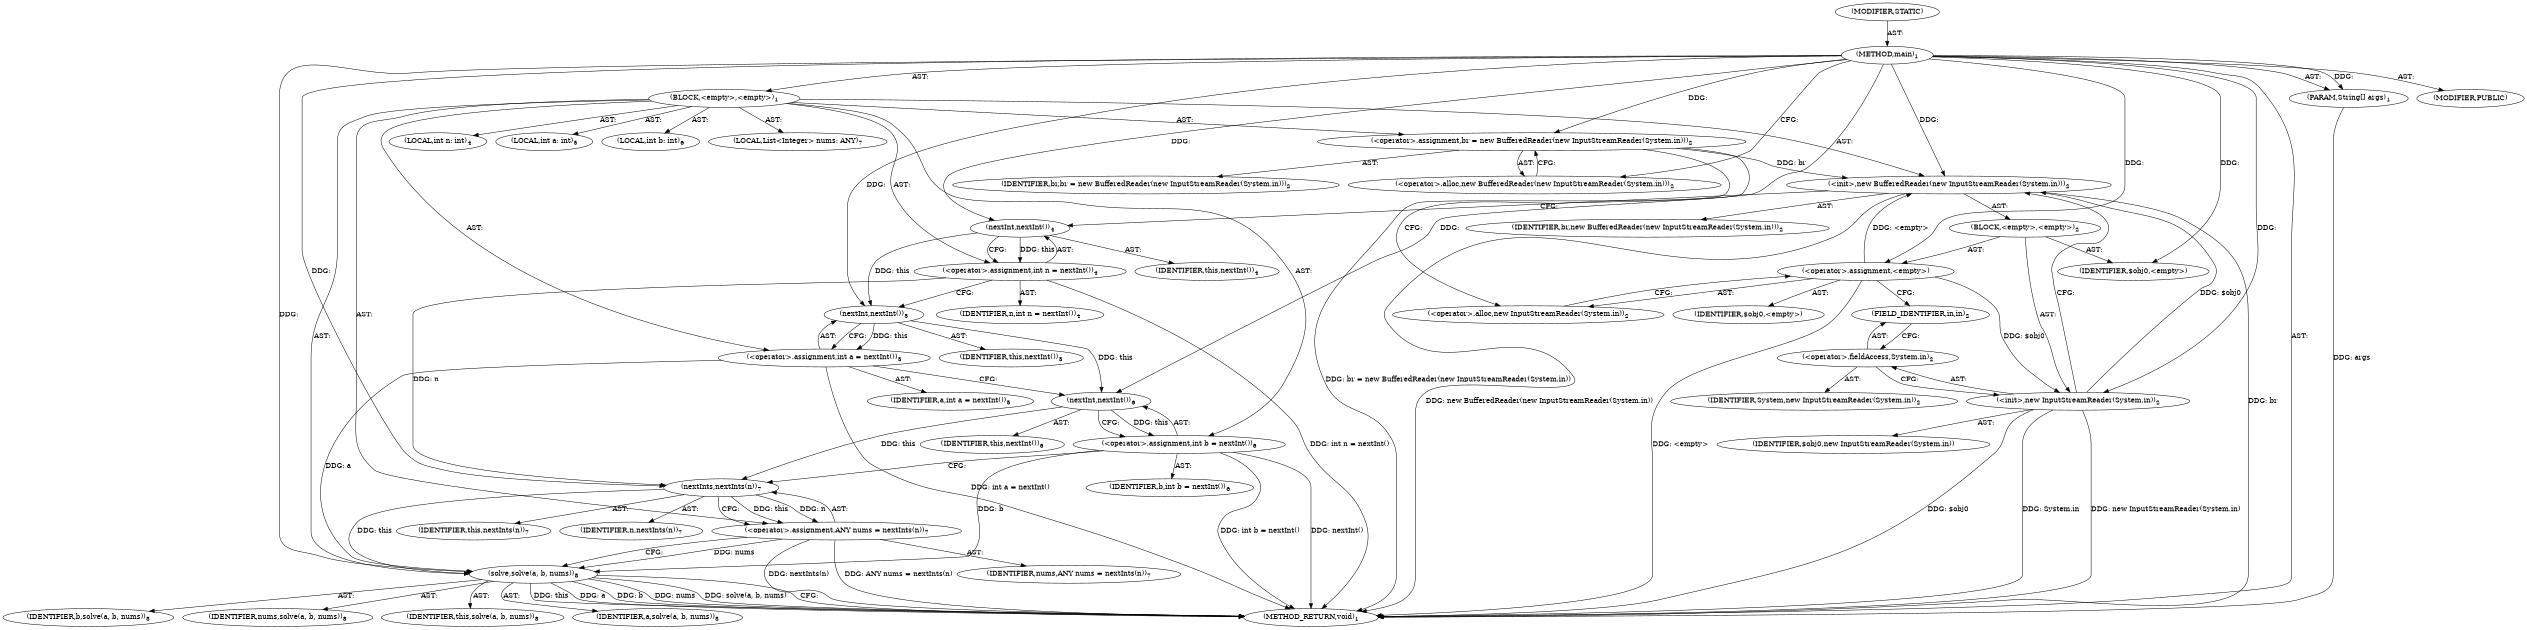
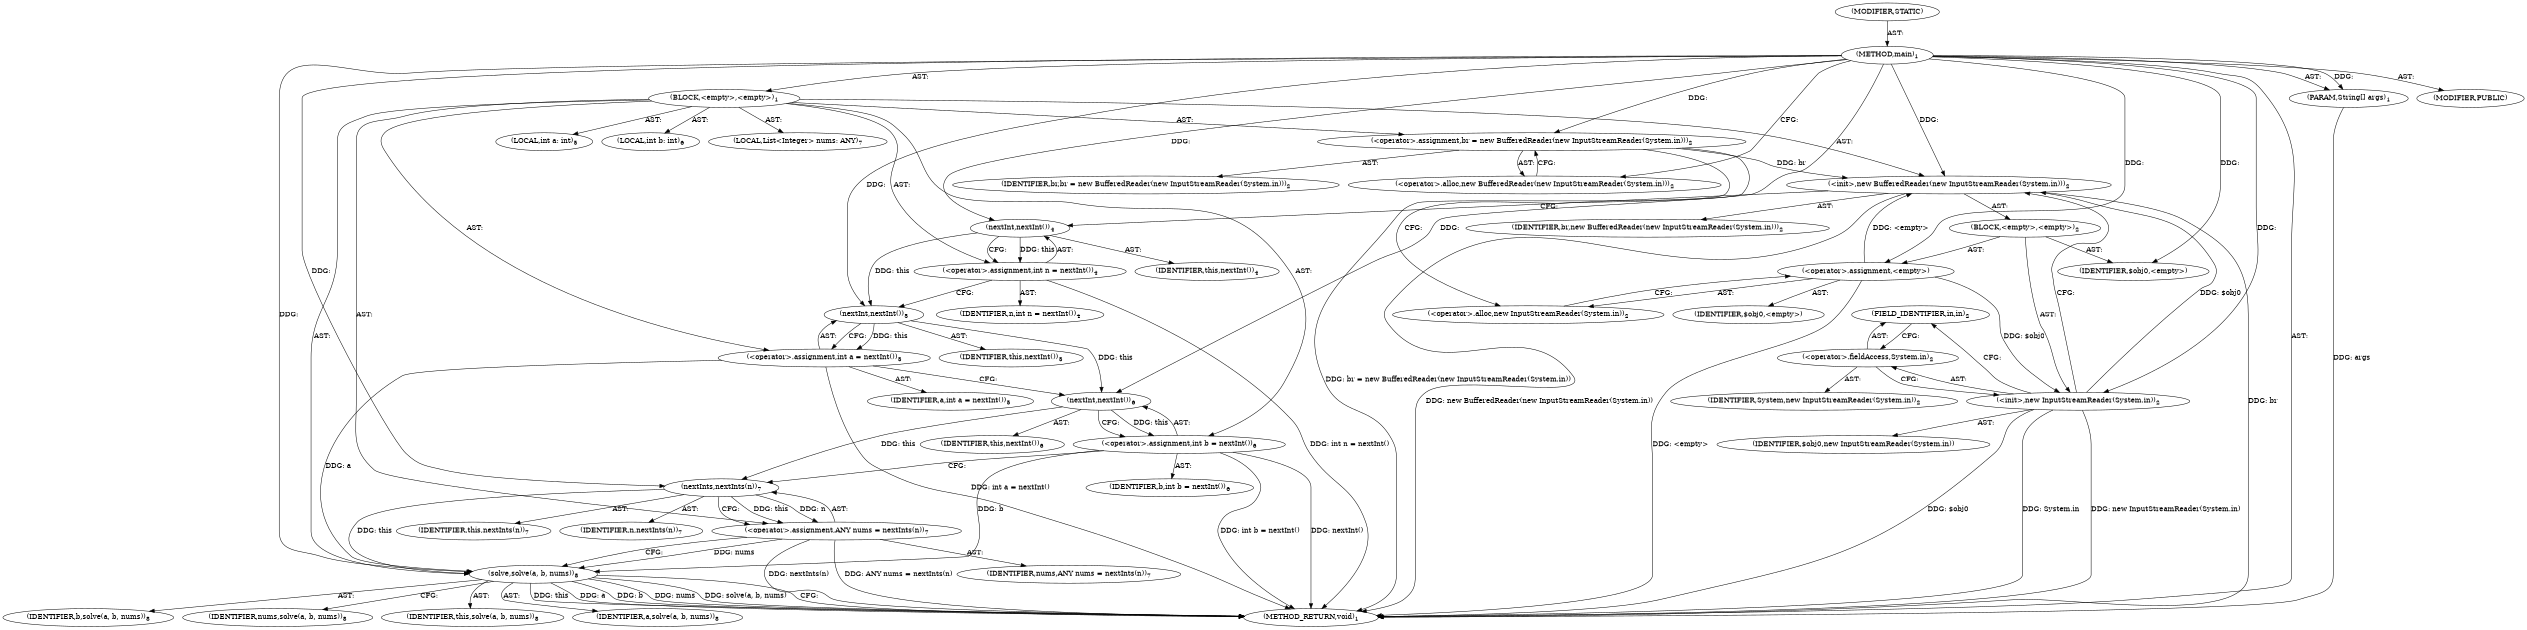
(438, 142) -> none
(1891, 292) -> (1981, 365)
(485, 298) -> none
(430, 596) -> (430, 596)
